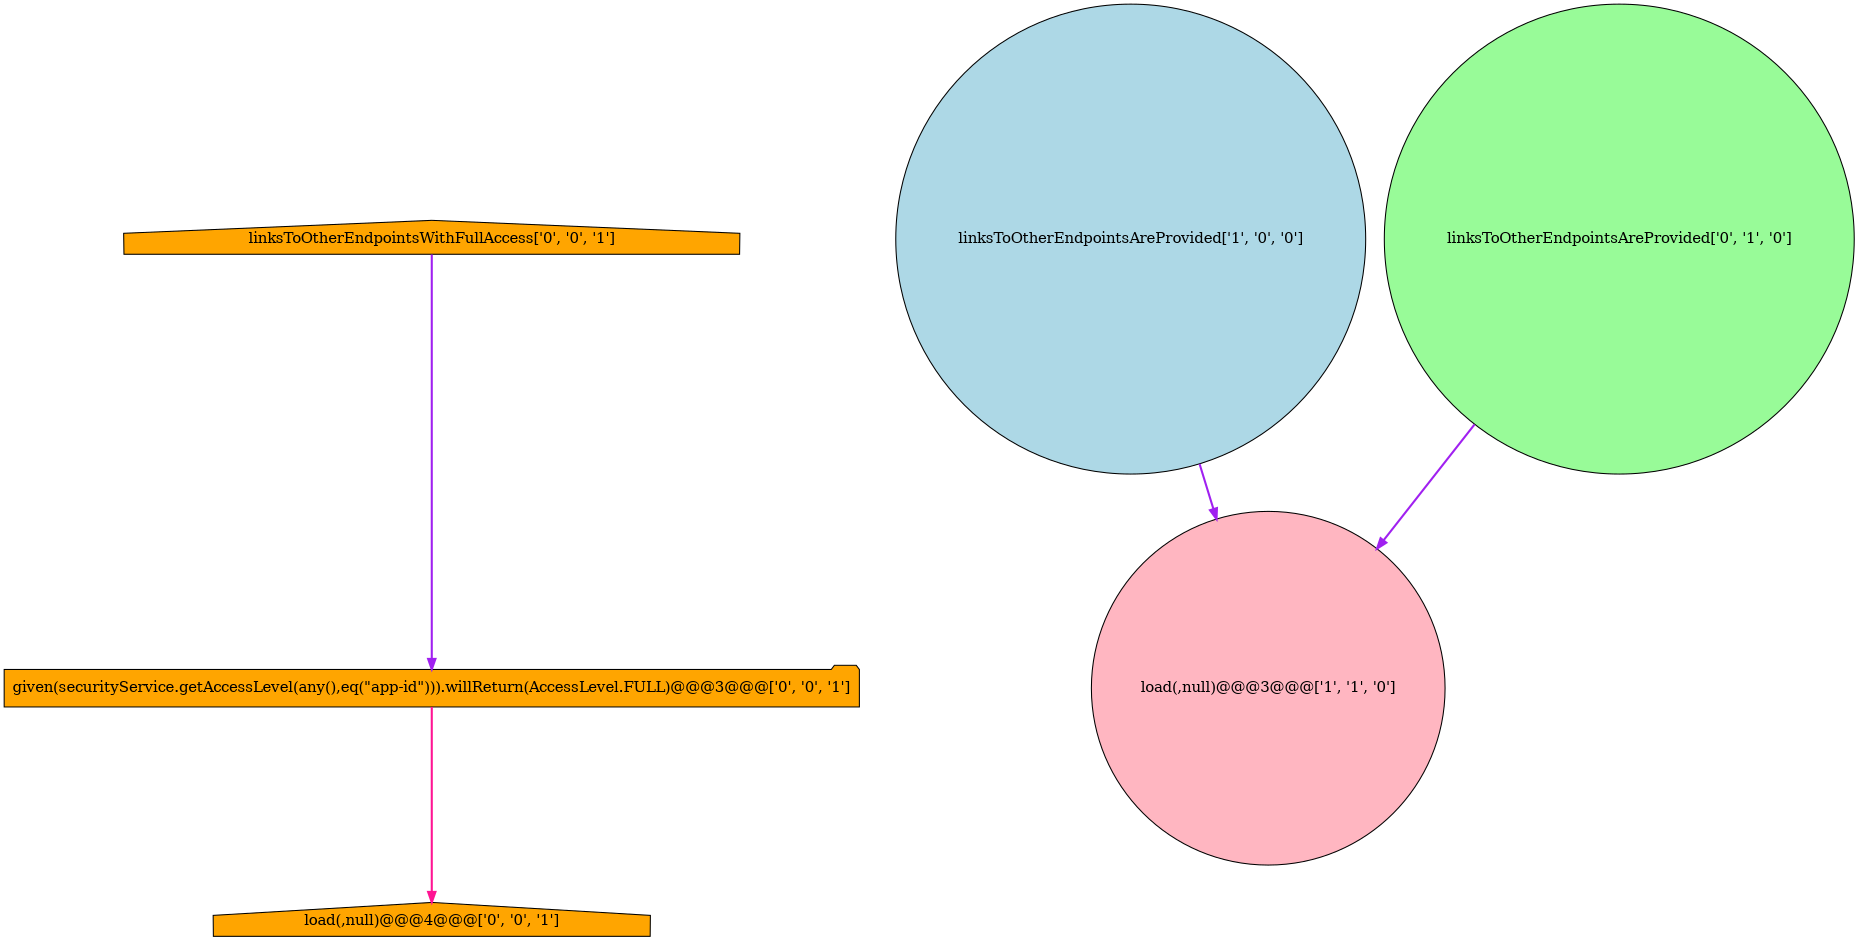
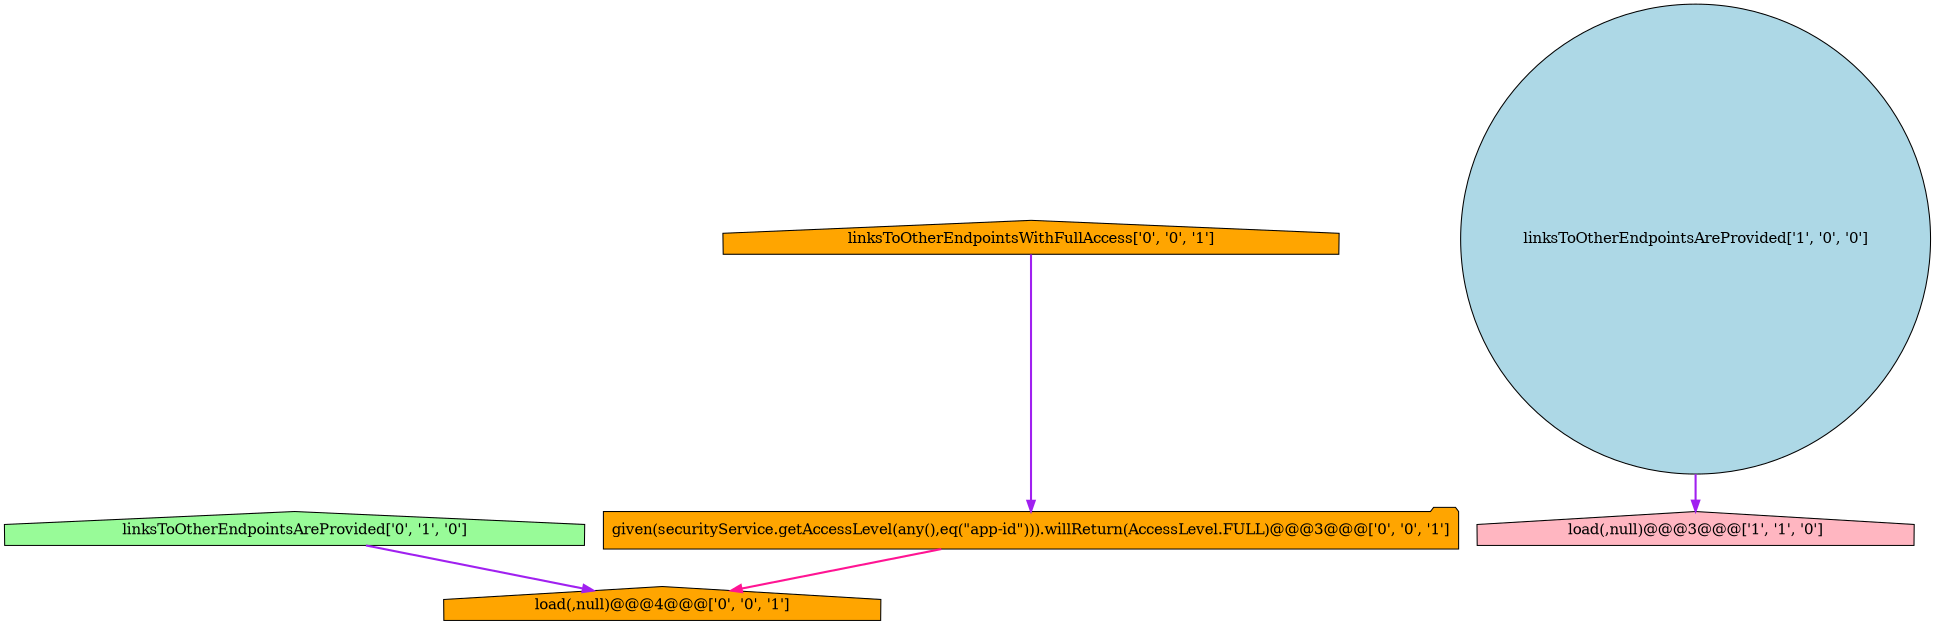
(1619, 239) -> (295, 530)
(1429, 482) -> (474, 567)
(1268, 688) -> (1696, 530)
